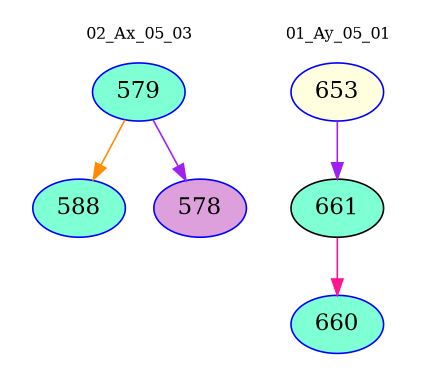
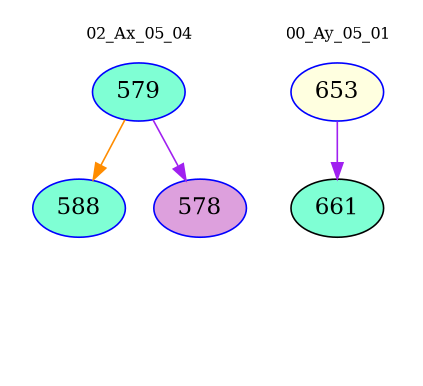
(140, 35) -> (140, 35)
(338, 35) -> (338, 35)
(337, 324) -> none
